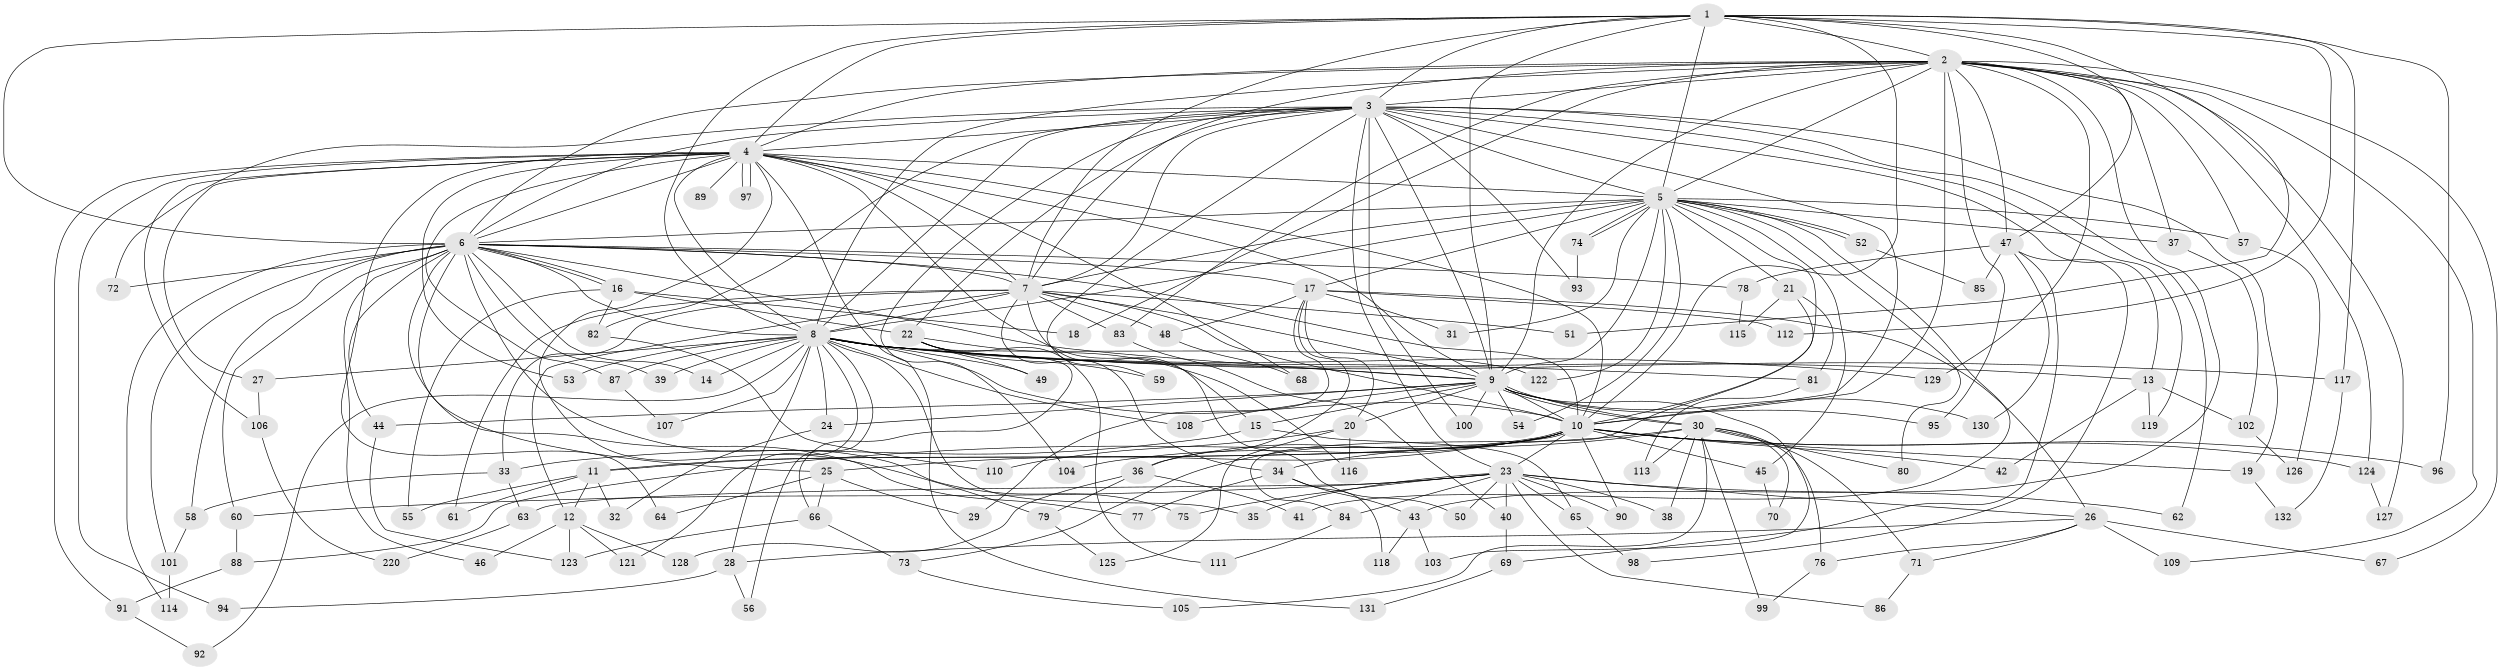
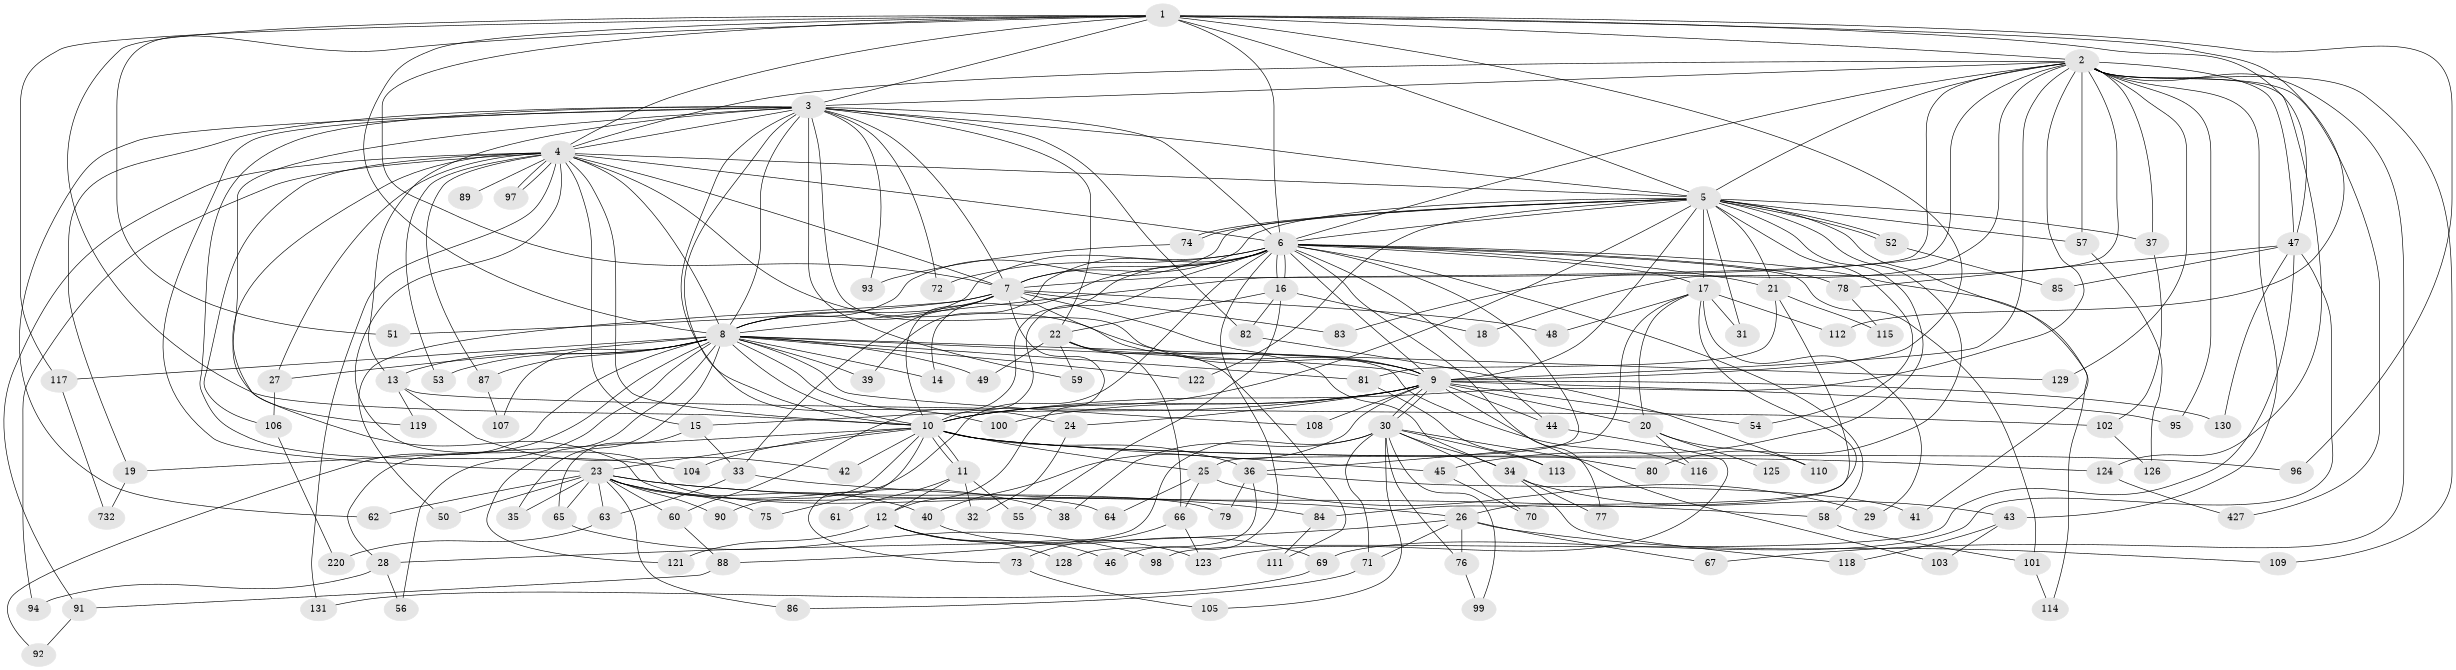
none -> (1621, 265)
(676, 304) -> none
(1302, 381) -> none
(1267, 388) -> (1135, 456)
(2283, 518) -> (107, 518)
(2385, 518) -> (2236, 518)
(1075, 540) -> none
